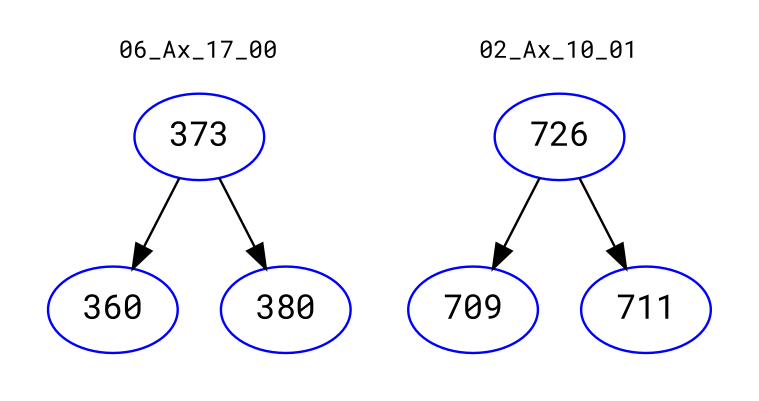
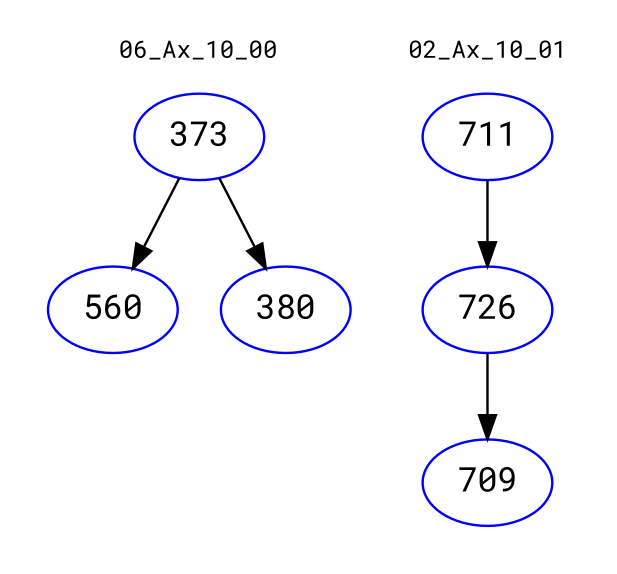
(199, 52) -> (199, 52)
(597, 213) -> (487, 212)
(113, 310) -> (113, 310)
